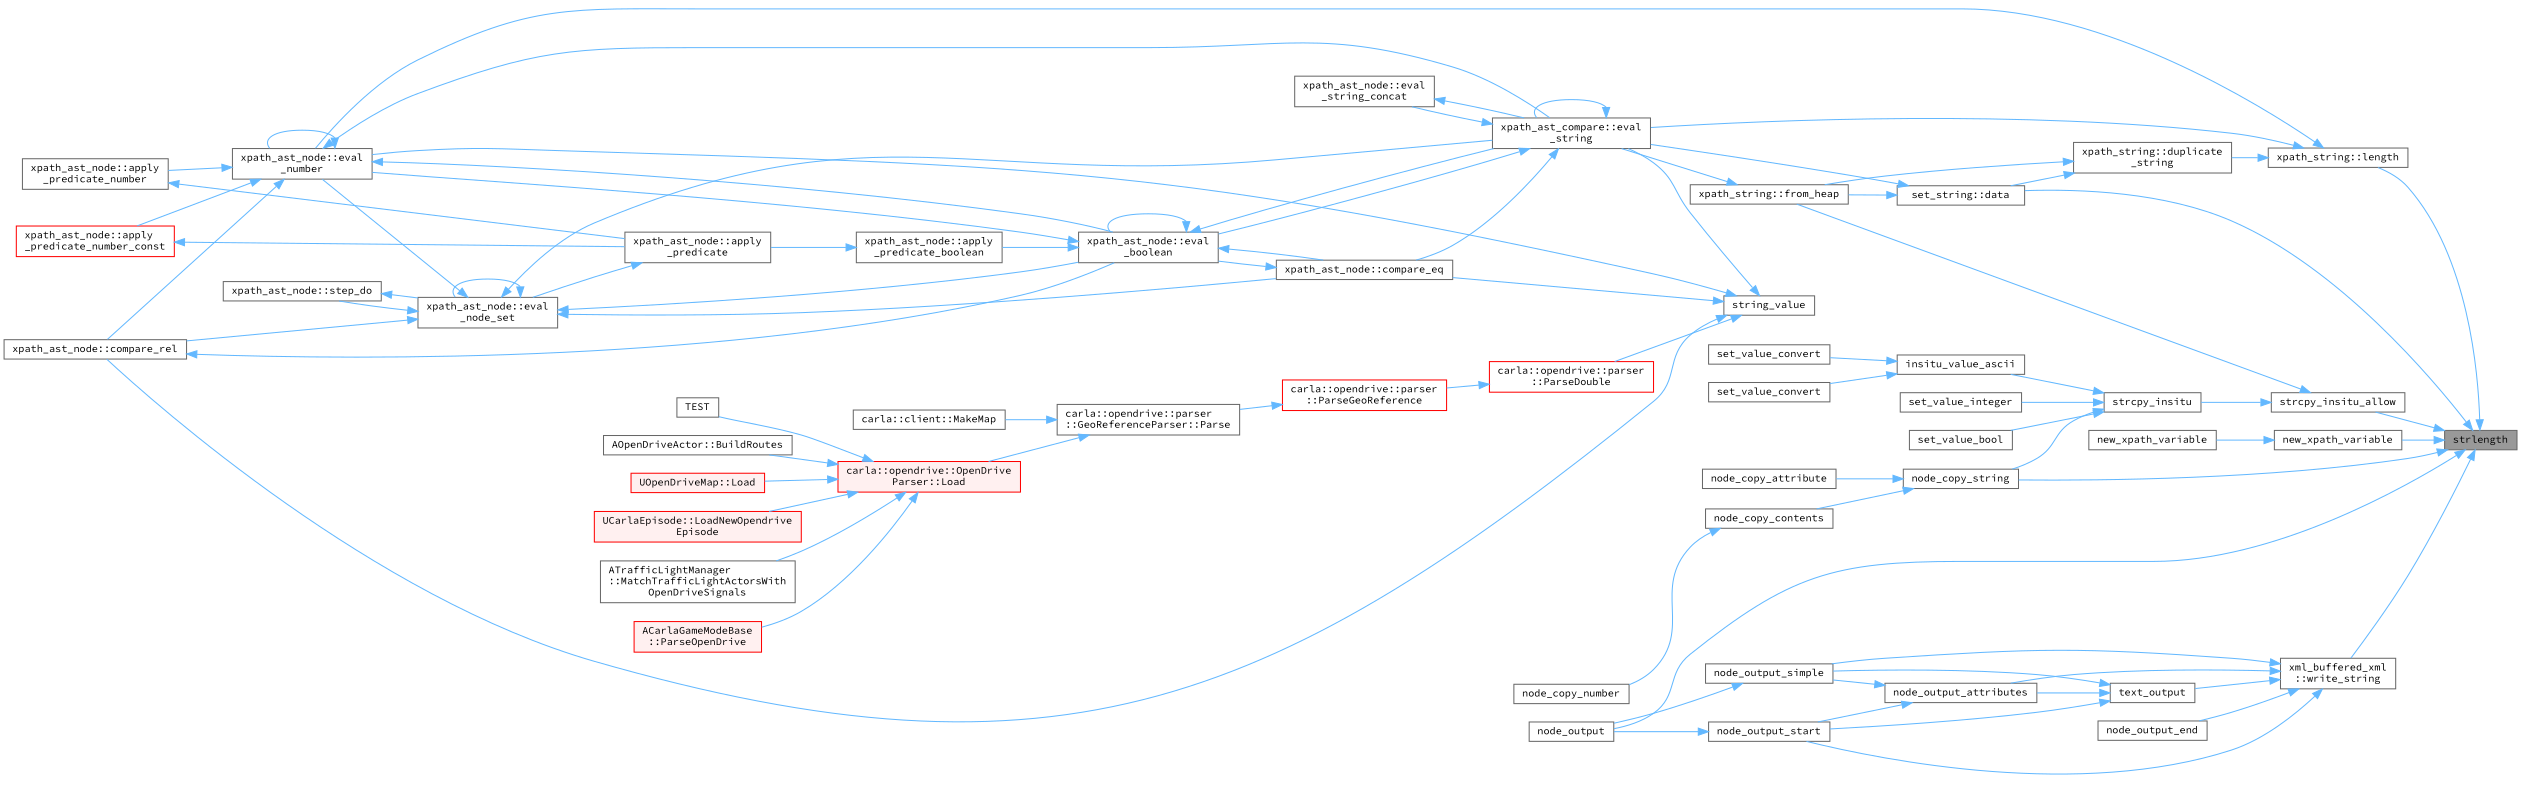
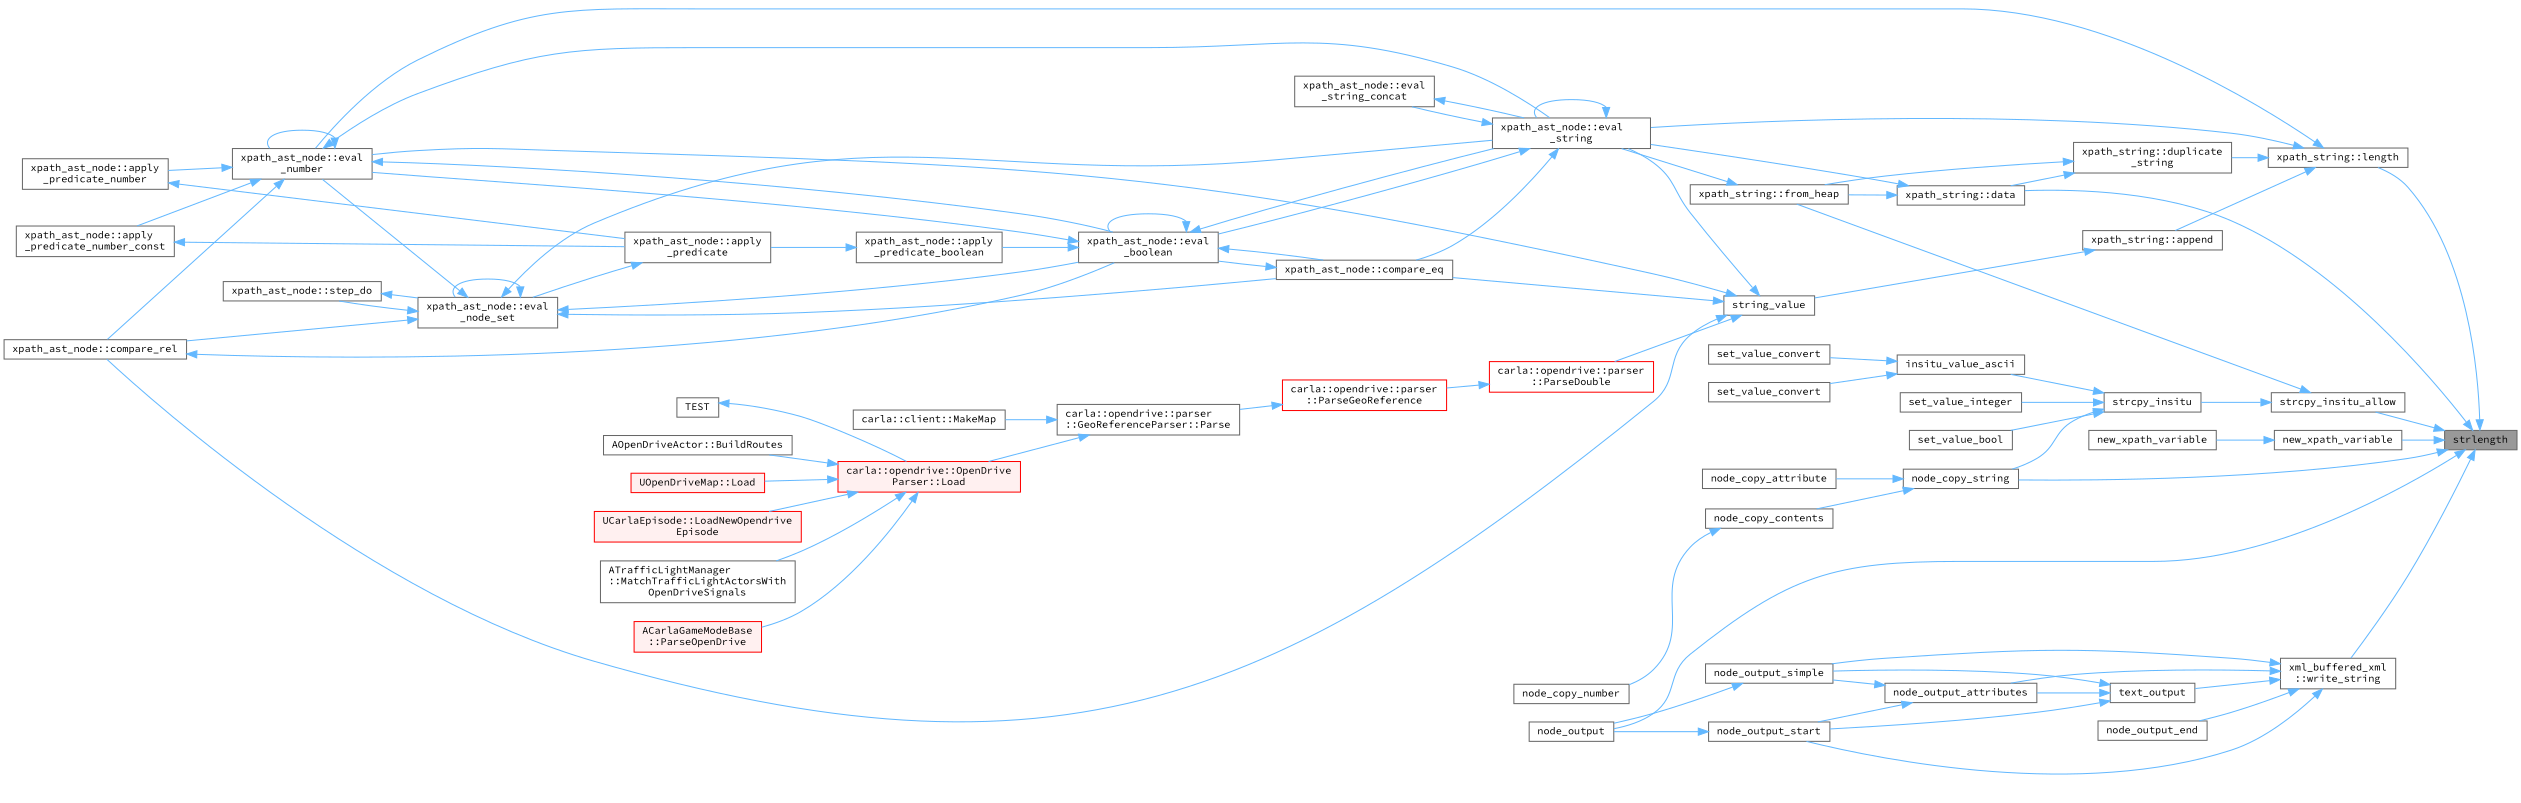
(1571, 133) -> (1571, 133)
(1961, 195) -> (1961, 195)
none -> (2153, 240)
(95, 241) -> (95, 241)
(792, 433) -> (821, 423)
